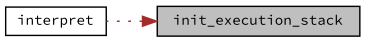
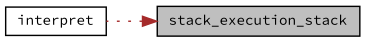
(259, 21) -> (259, 21)
